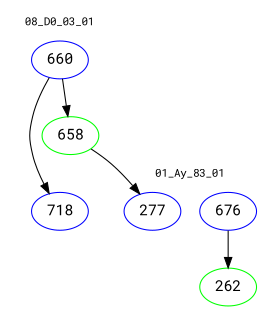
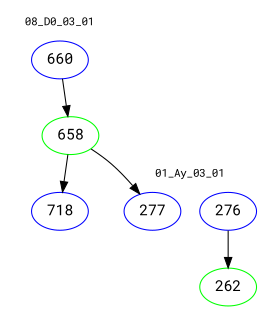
(30, 130) -> (66, 168)
(190, 174) -> (190, 174)
(228, 211) -> (228, 211)
